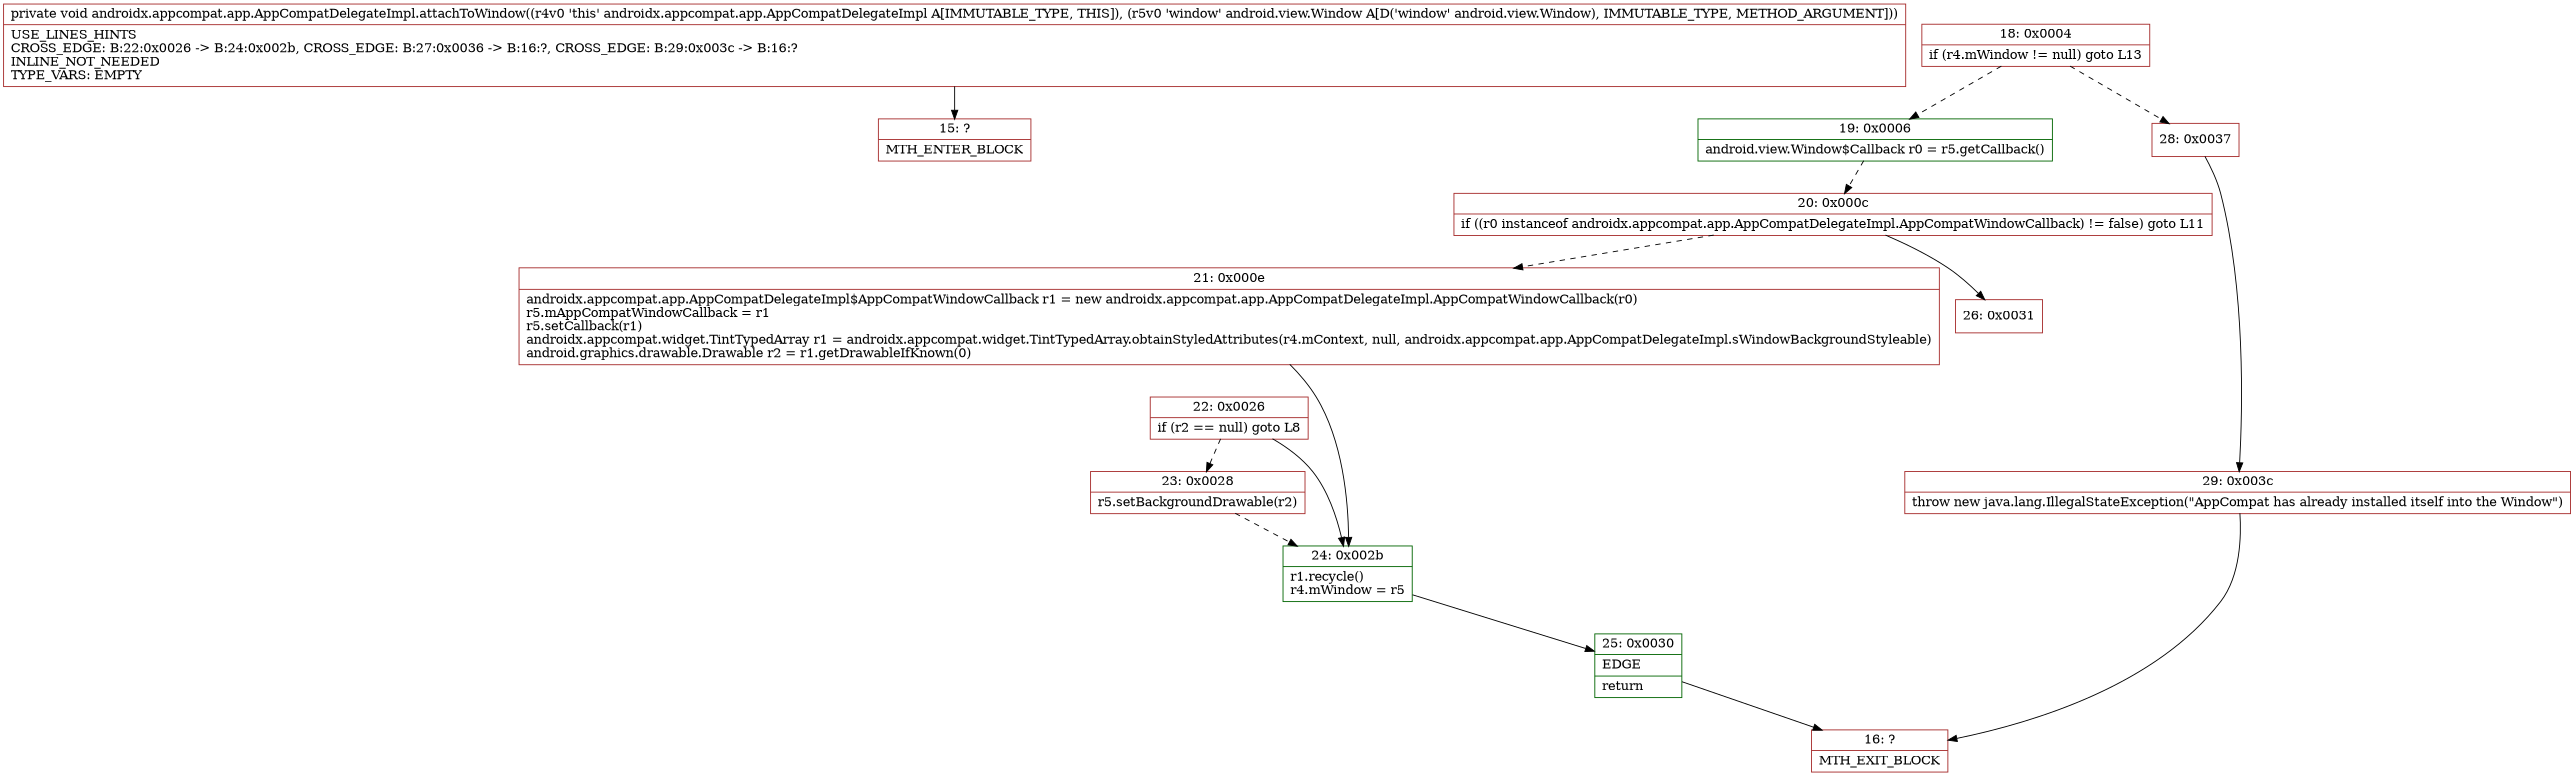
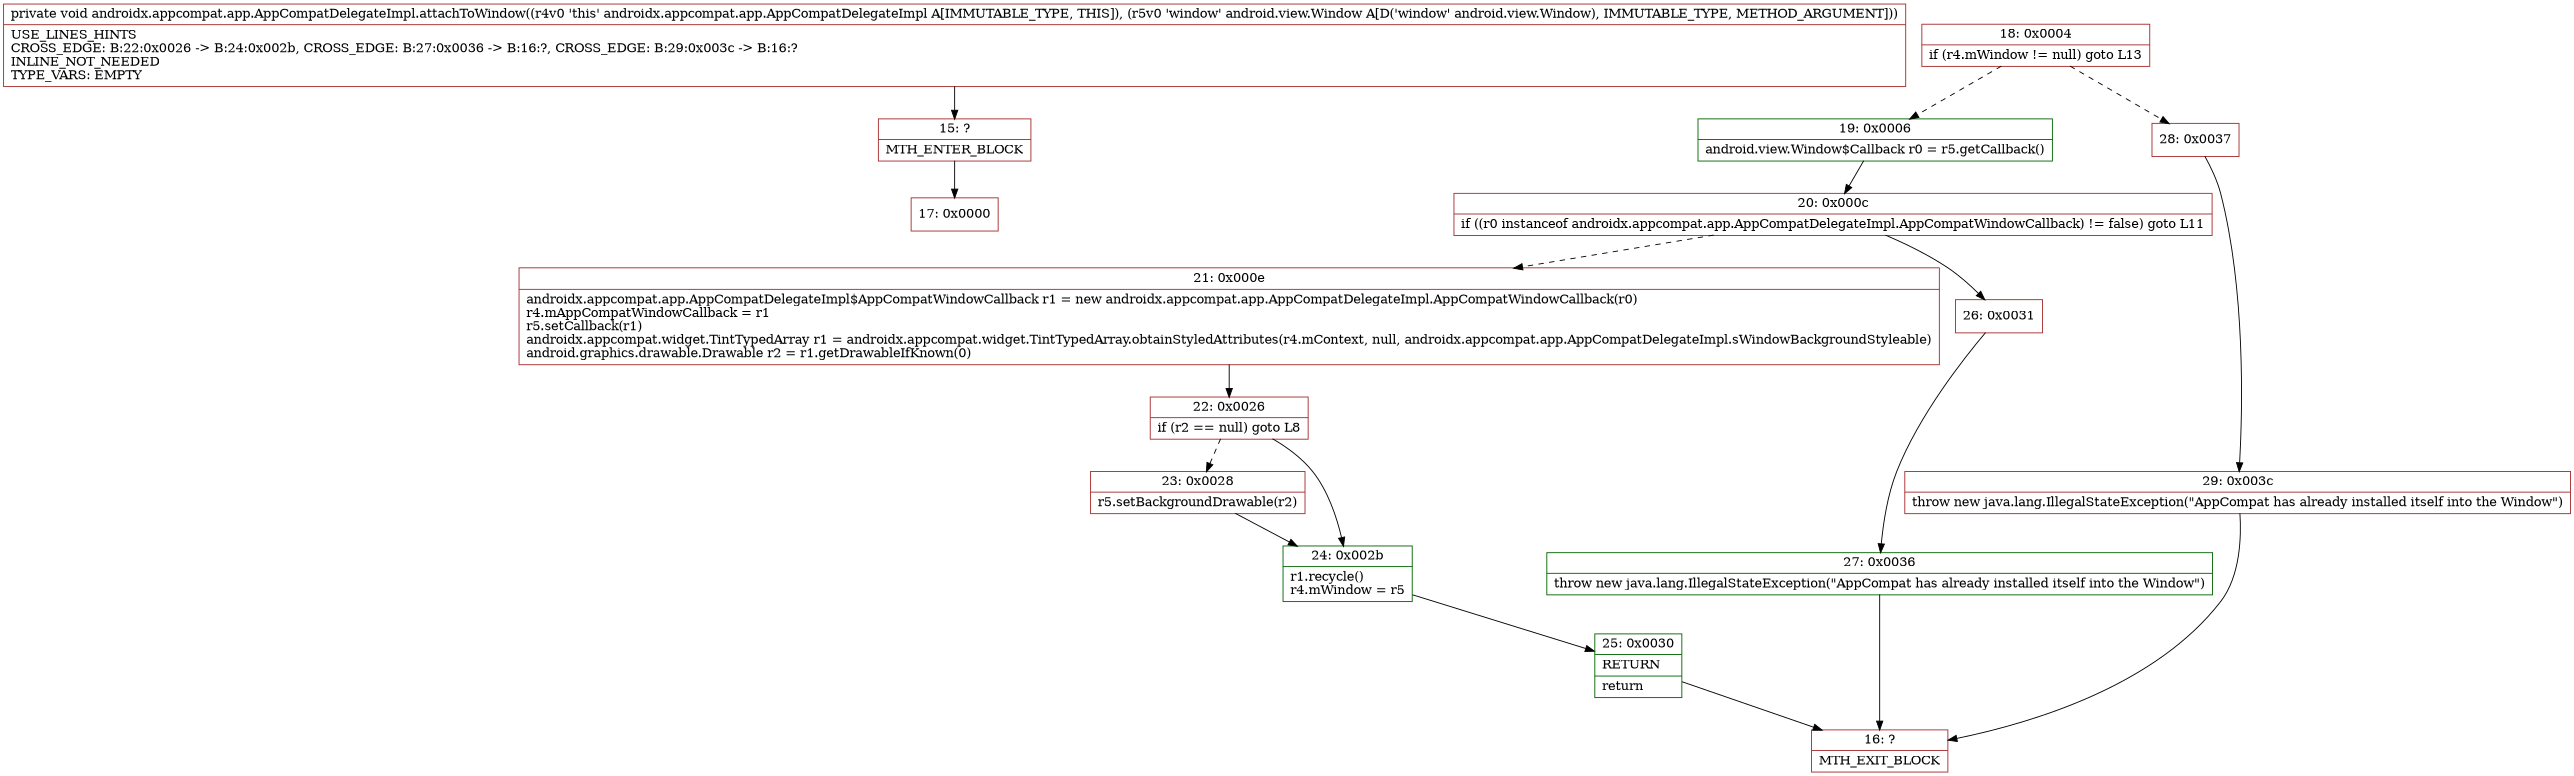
(1856, 173) -> (1856, 173)
none -> (955, 214)
(648, 313) -> (648, 313)
(1336, 445) -> (1229, 377)
(1262, 528) -> (1262, 528)
none -> (1880, 574)
(1622, 665) -> (1631, 665)
